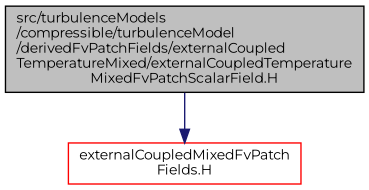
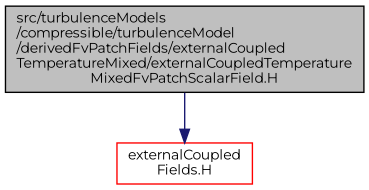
(185, 163) -> (185, 163)
